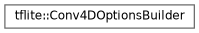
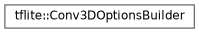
(100, 16) -> (100, 16)
